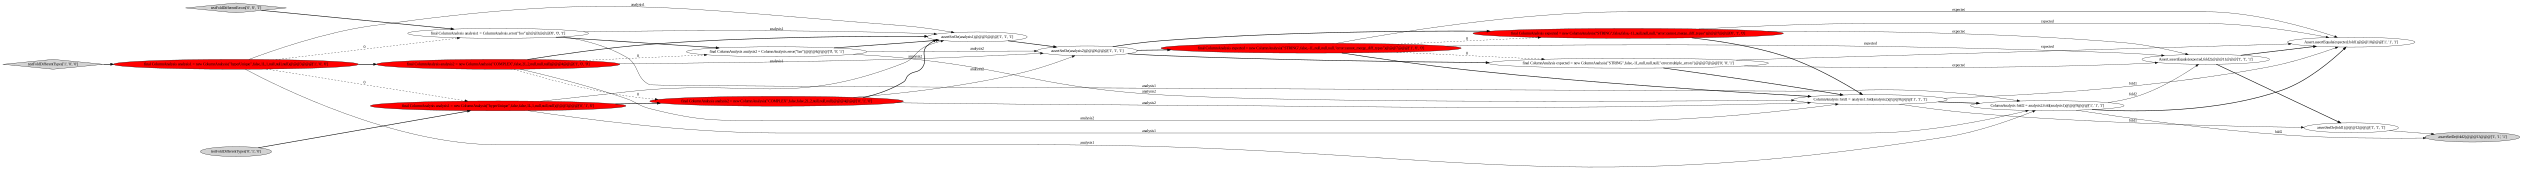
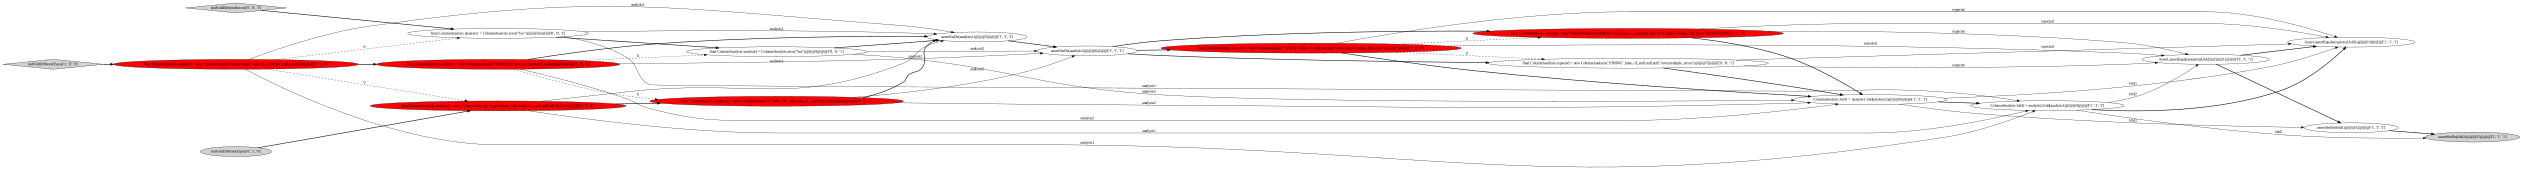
(2410, 132) -> (2410, 132)
